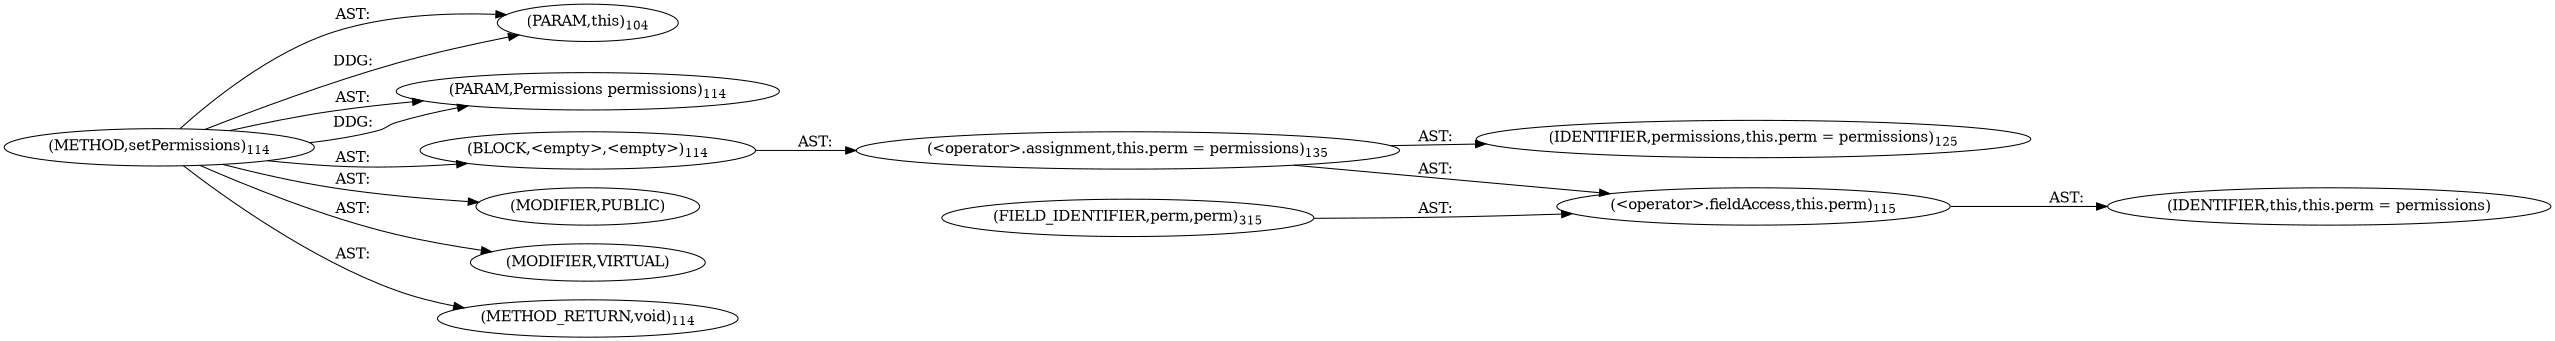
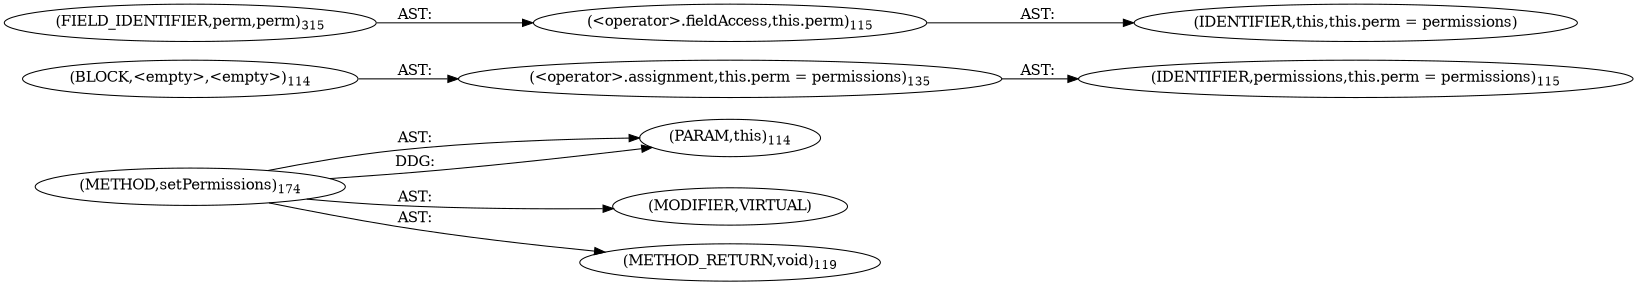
(637, 21) -> (779, 136)
(588, 91) -> none
(1946, 137) -> (1549, 77)
(258, 146) -> (289, 185)
(362, 167) -> none
(1447, 179) -> none
(588, 206) -> none
(683, 317) -> (826, 261)
